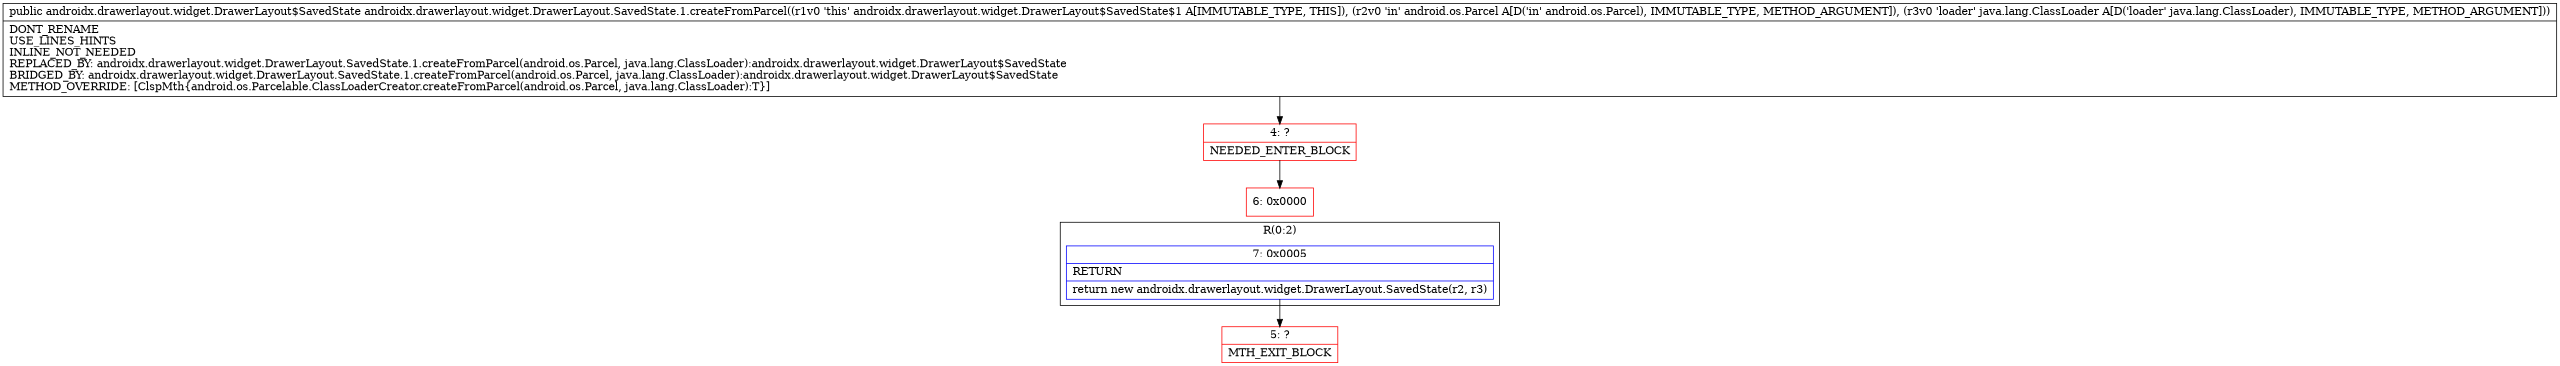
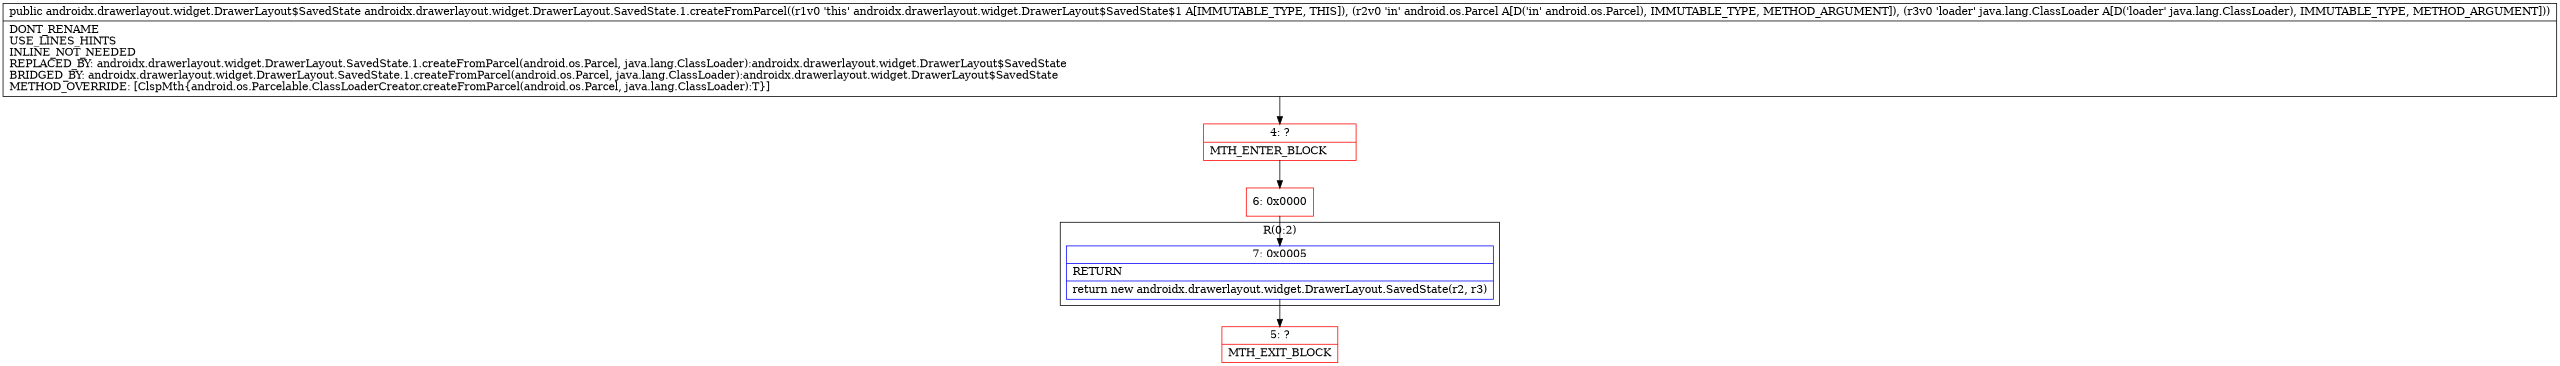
(1280, 151) -> (1268, 151)
none -> (1280, 227)
